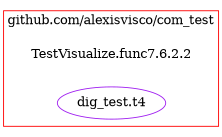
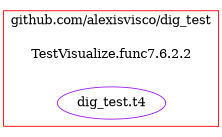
(111, 21) -> (111, 21)
